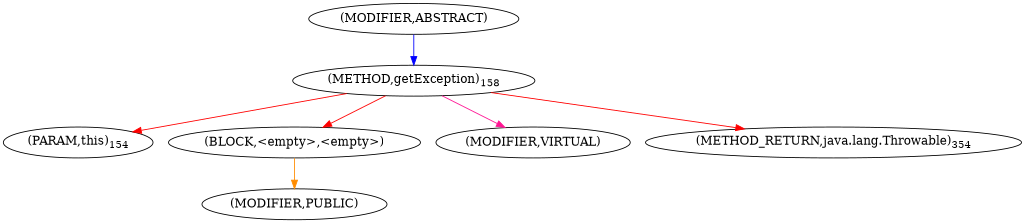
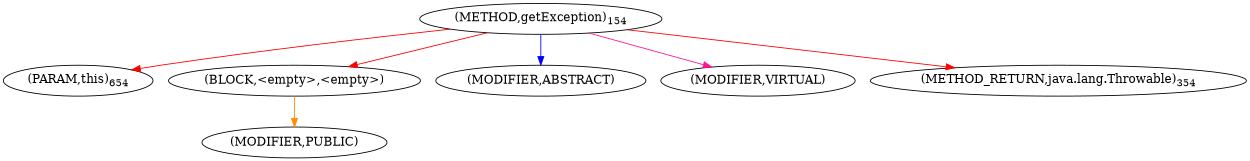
(414, 46) -> (541, 46)
(490, 79) -> (617, 18)
(119, 141) -> (119, 79)
